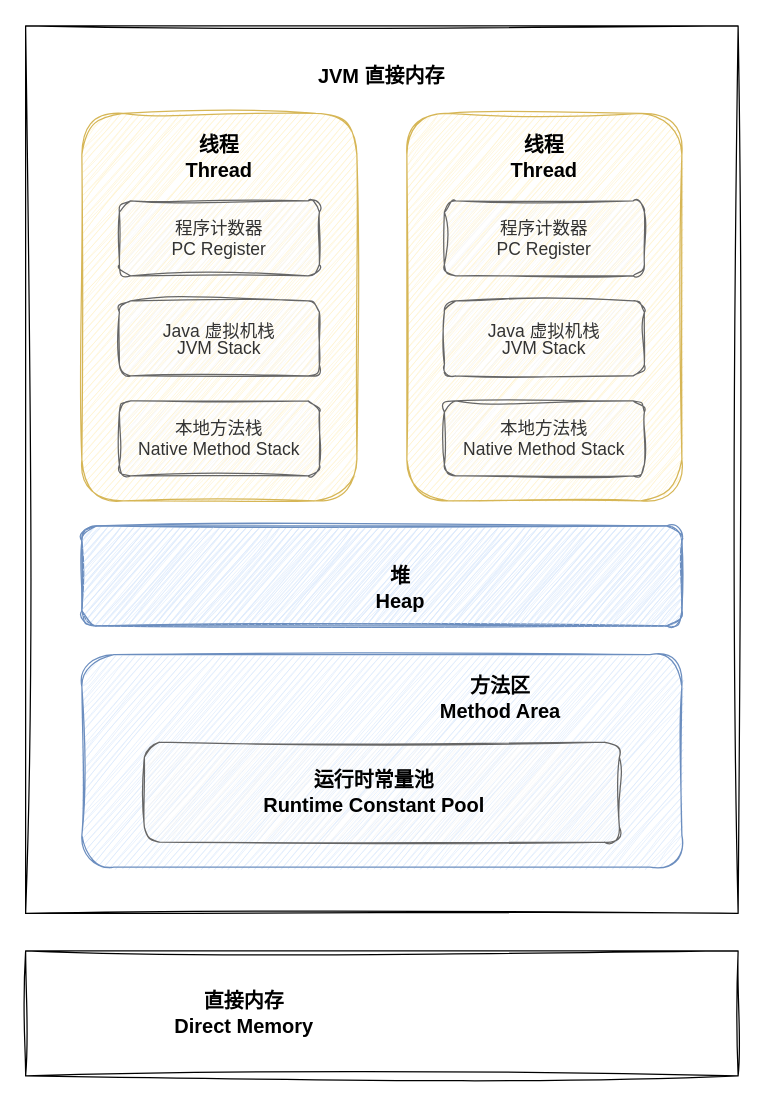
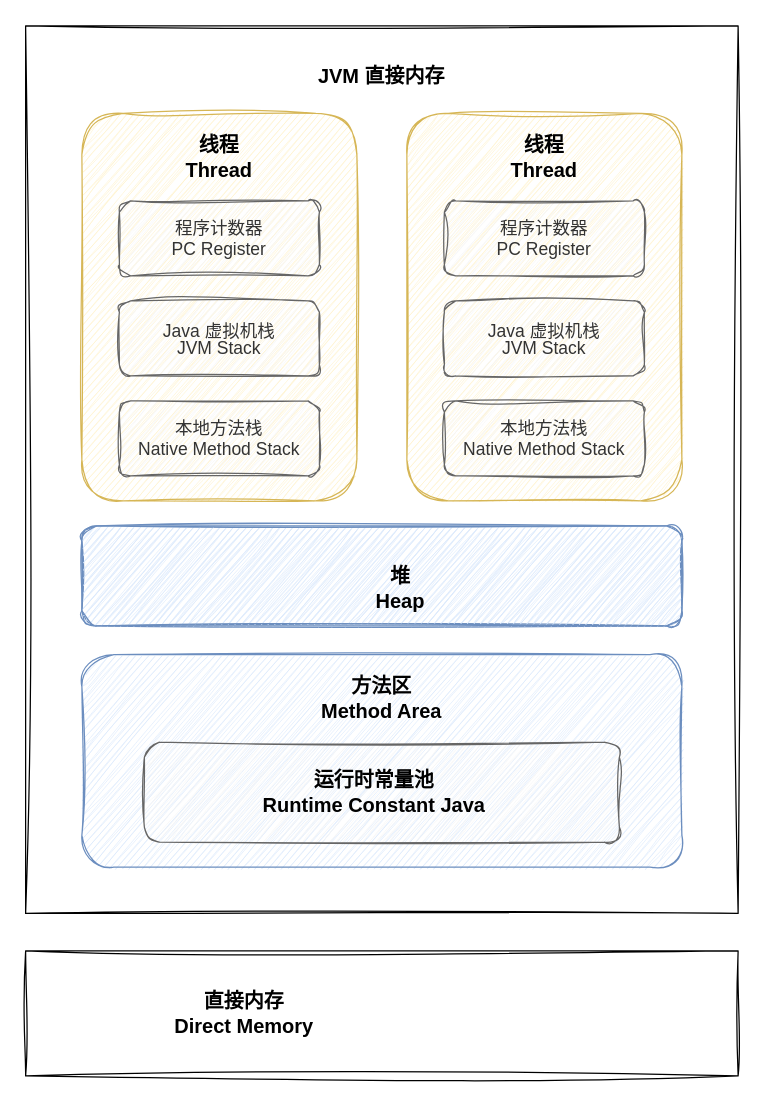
(501, 698) -> (382, 698)
(374, 792) -> (374, 792)
